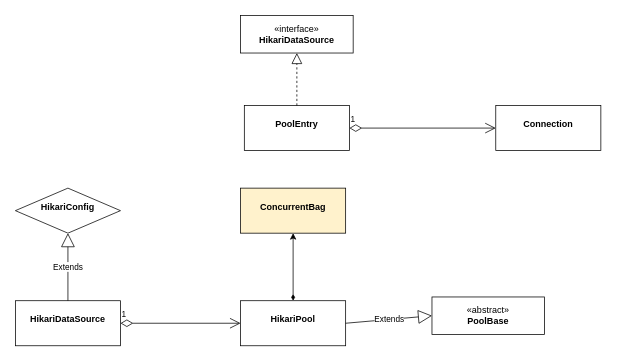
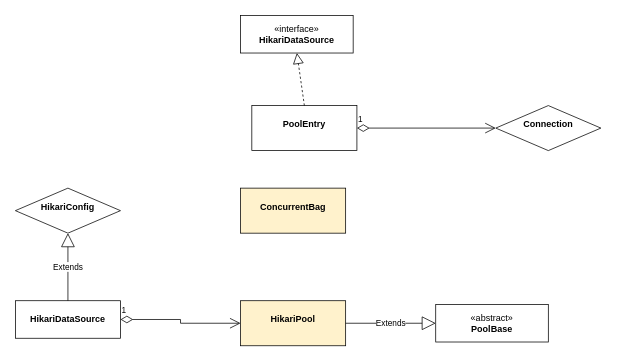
(297, 128) -> (304, 128)
(548, 128) -> (548, 128)
(293, 293) -> none
(488, 315) -> (492, 323)
(68, 323) -> (68, 319)
(293, 323) -> (293, 323)
